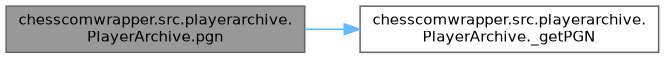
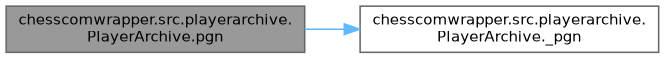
(509, 29) -> (509, 29)
